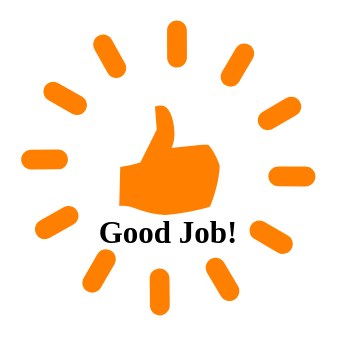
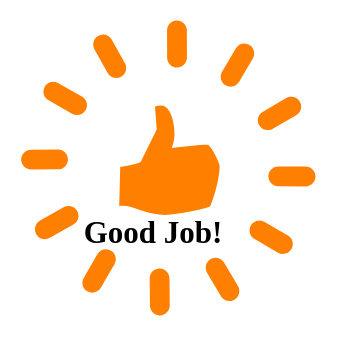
(168, 233) -> (153, 233)
